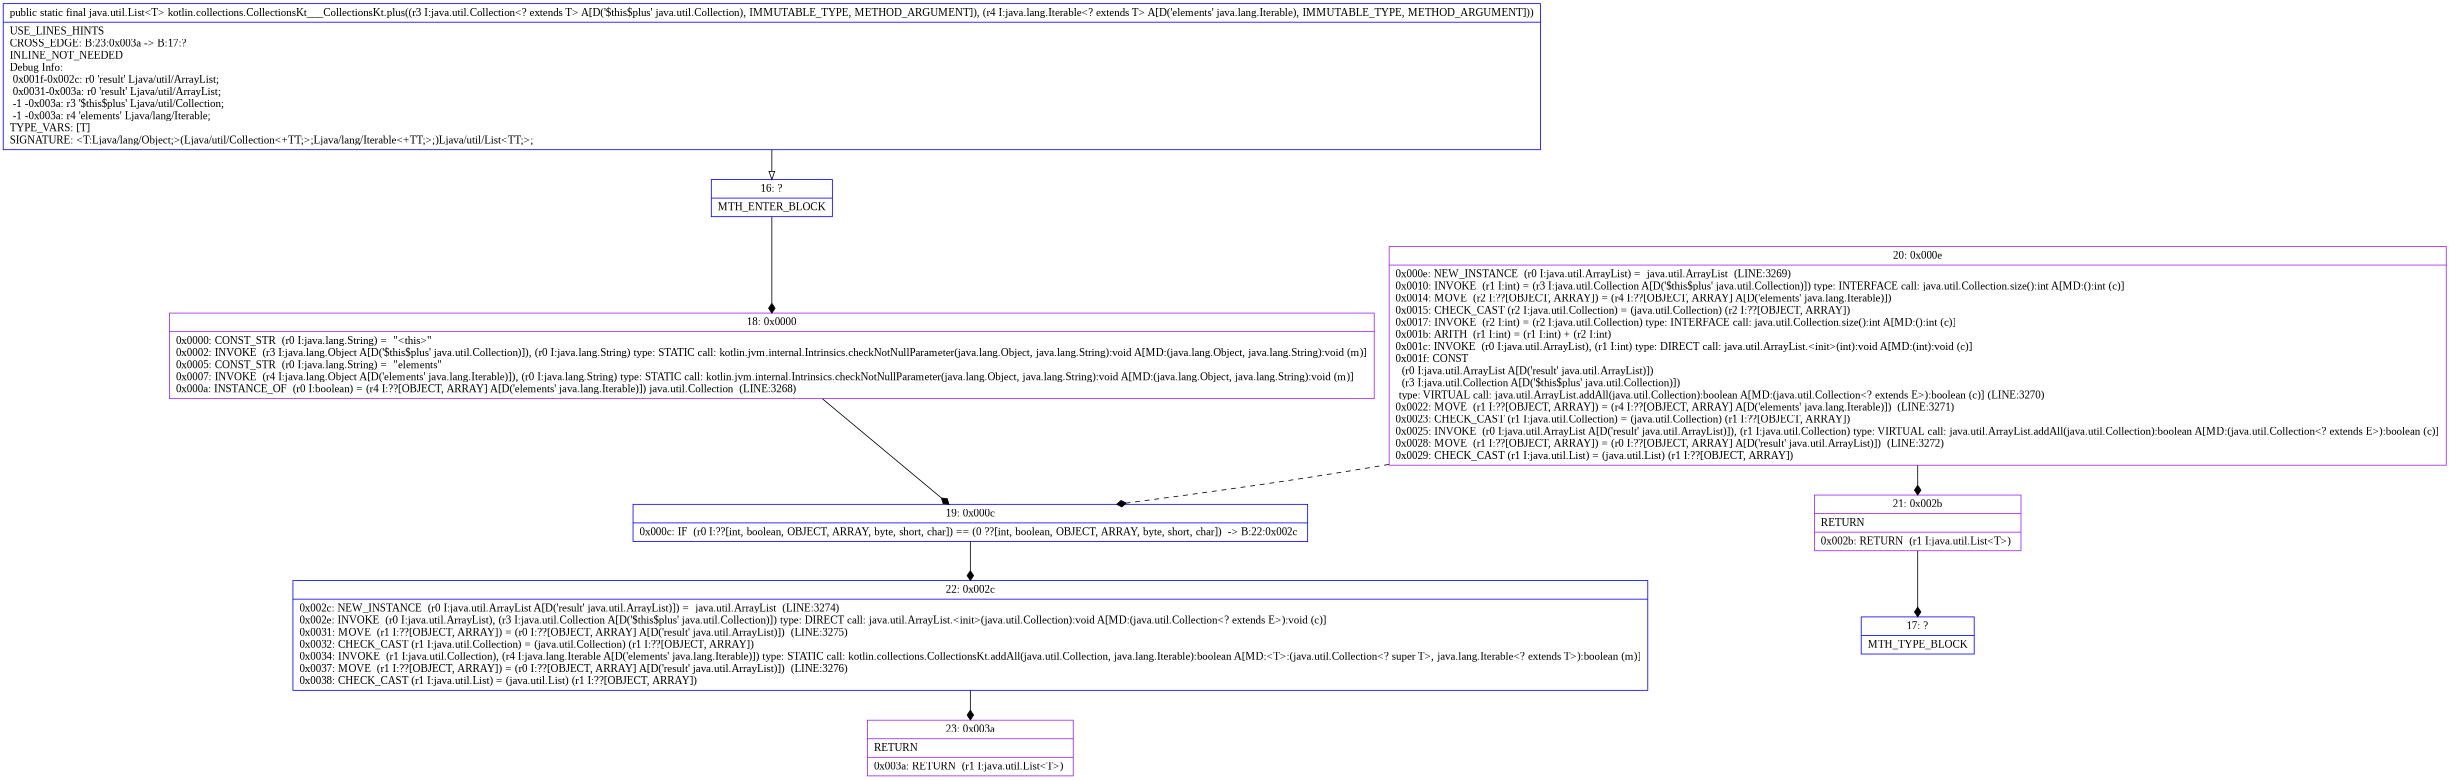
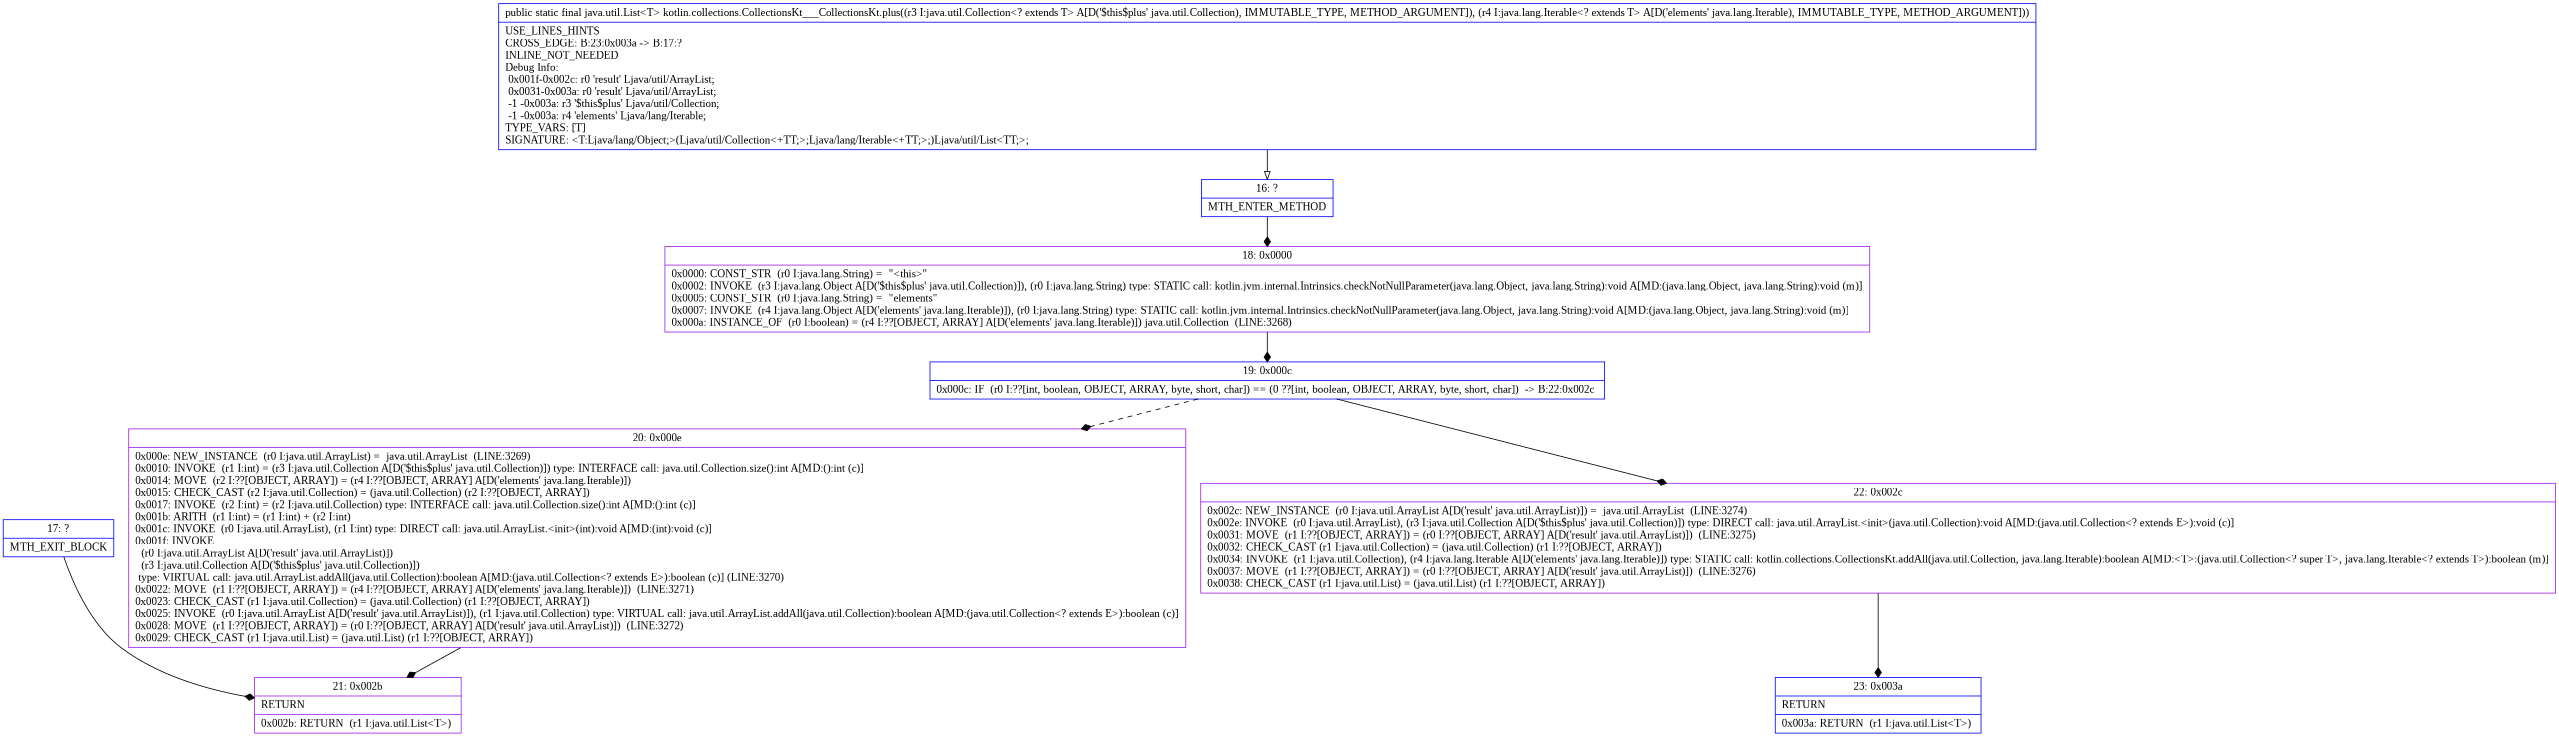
(772, 207) -> (1267, 207)
(1435, 359) -> (178, 541)
(1258, 485) -> (1144, 413)
(1918, 579) -> (132, 655)
(970, 635) -> (1878, 538)
(1918, 644) -> (59, 547)
(970, 748) -> (1878, 705)
